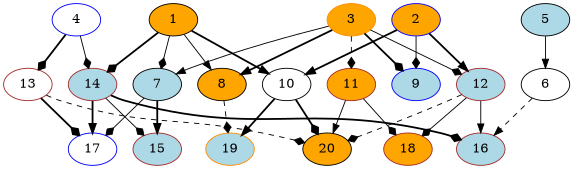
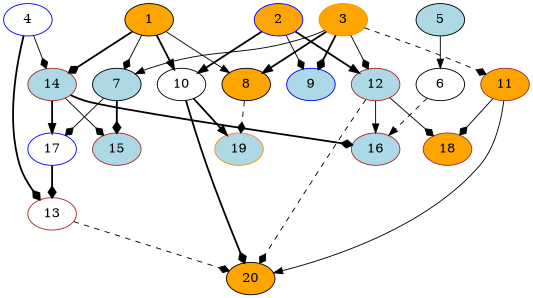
(56, 113) -> (52, 176)
(157, 114) -> (117, 113)
